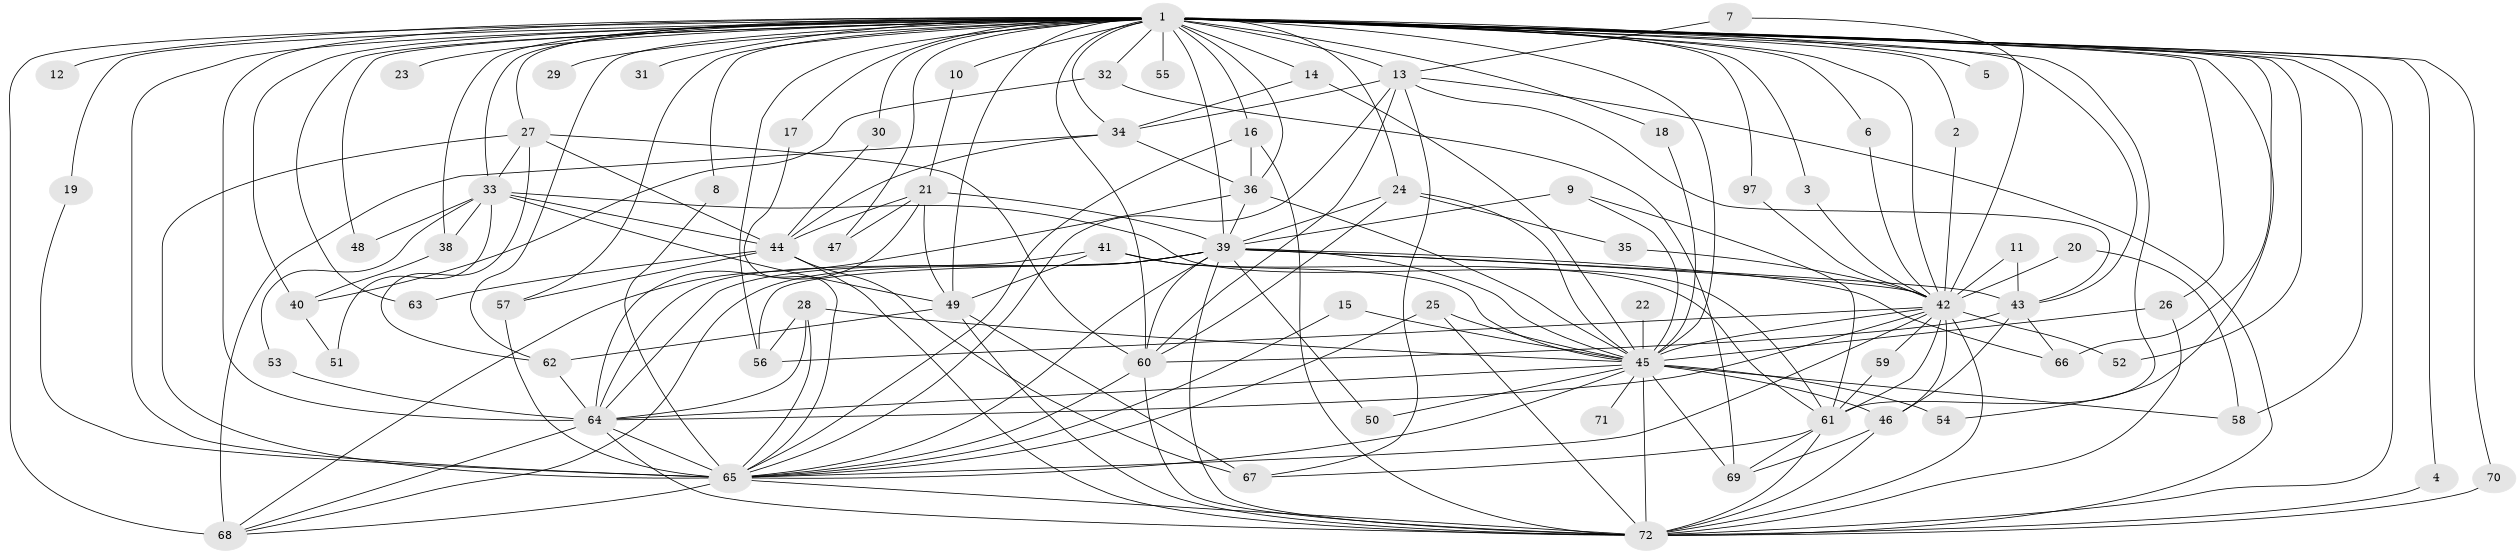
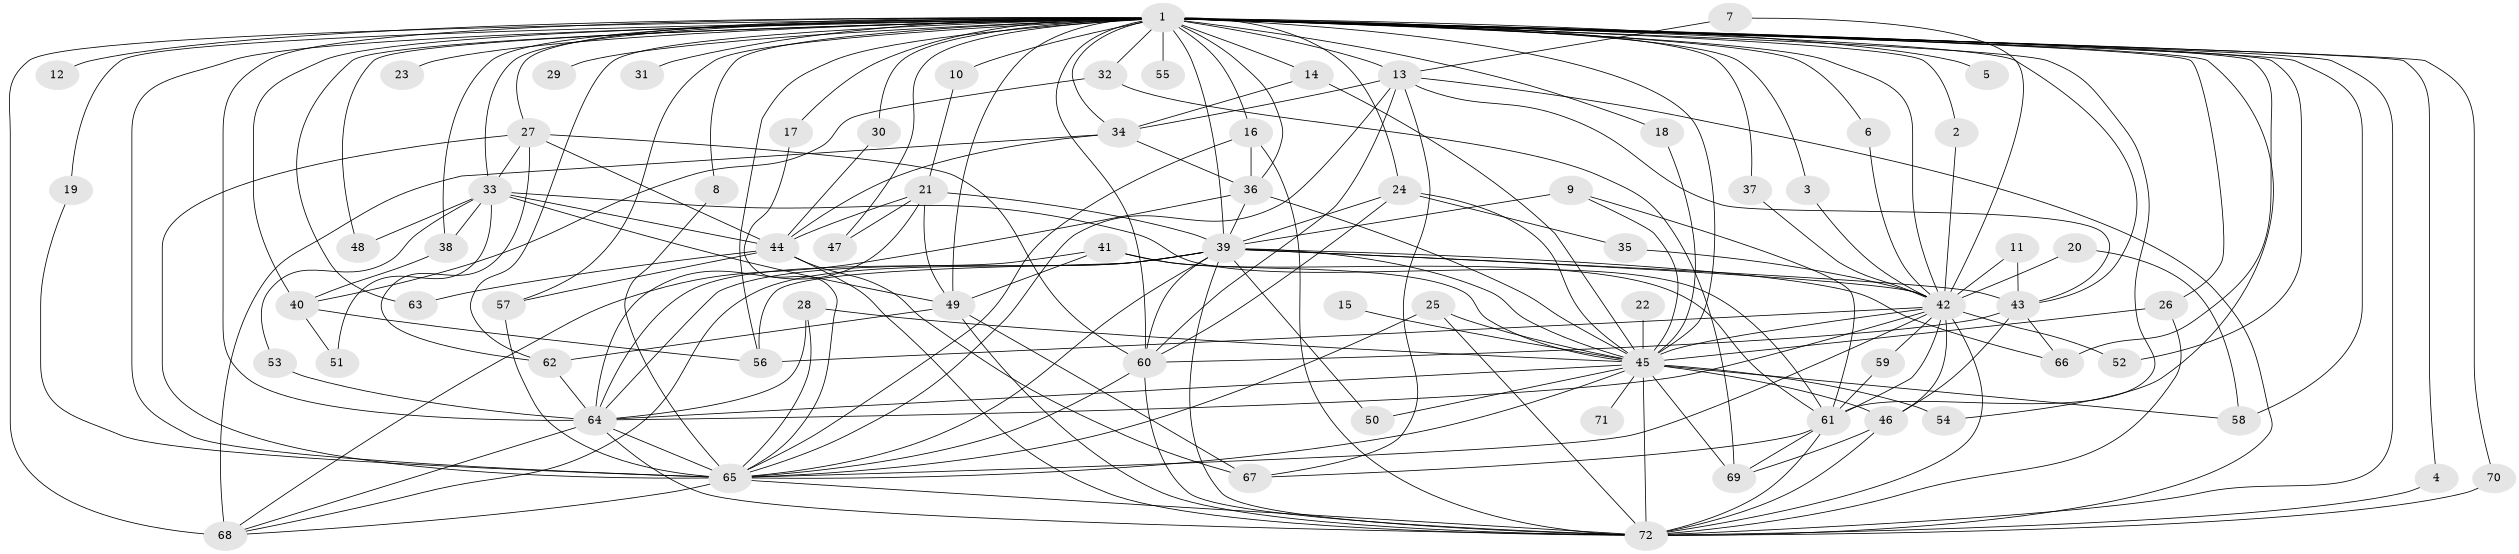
(1750, 190) -> (1750, 190)
(782, 335) -> (529, 337)
(1051, 433) -> none
